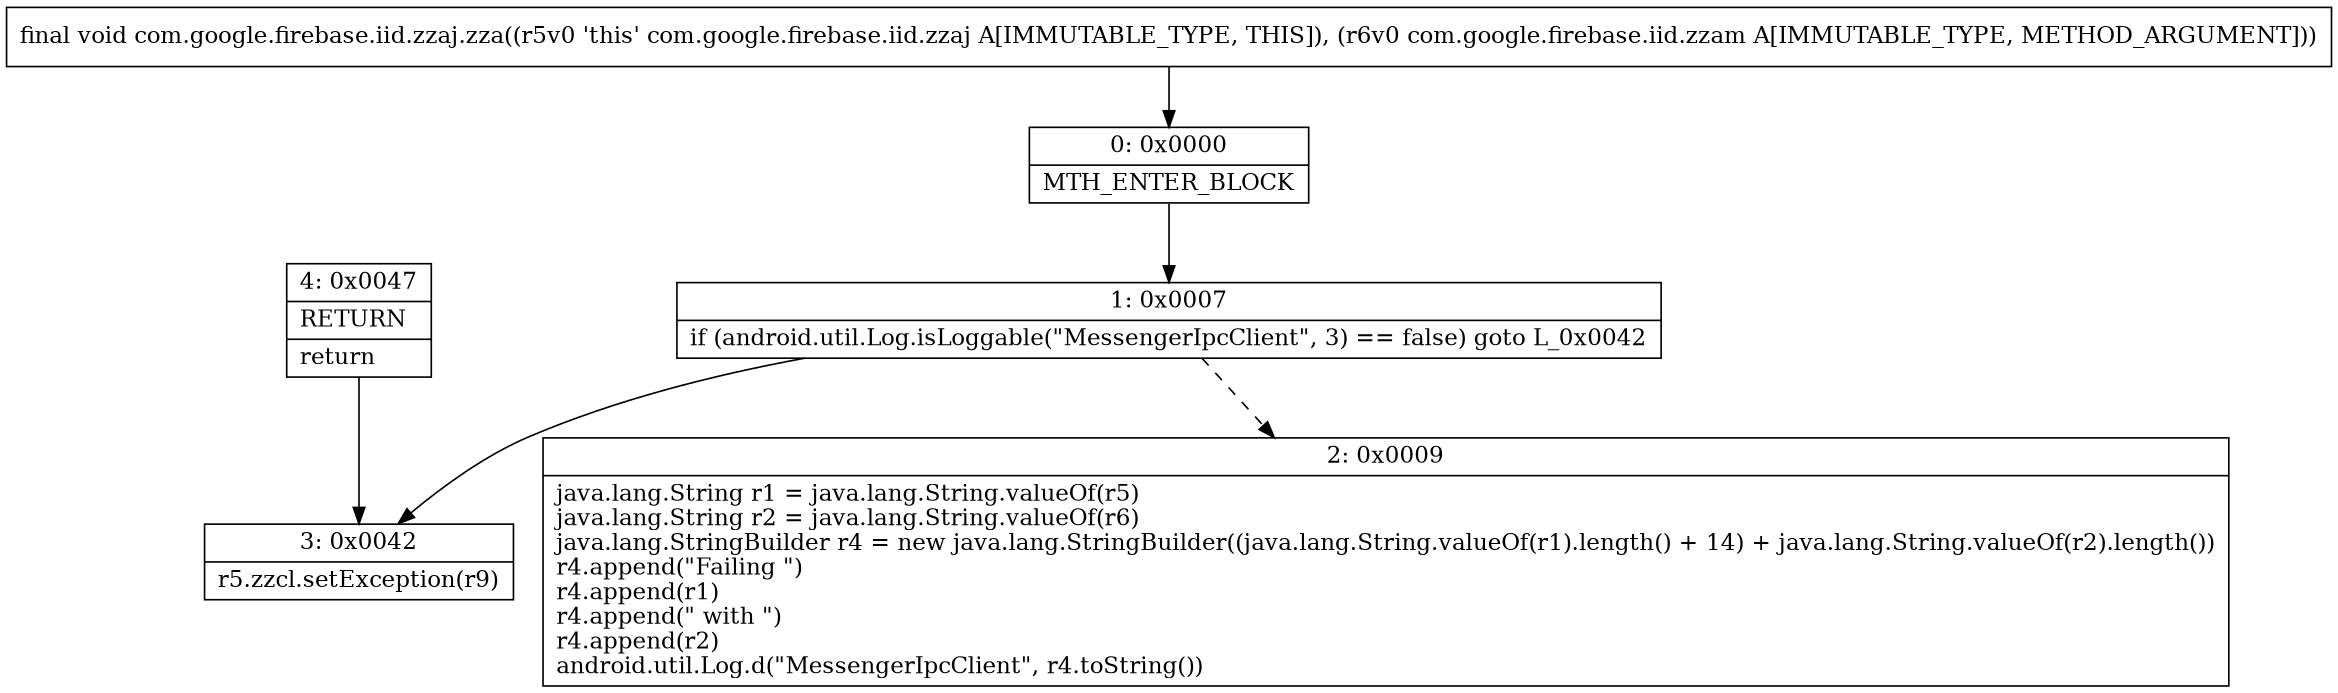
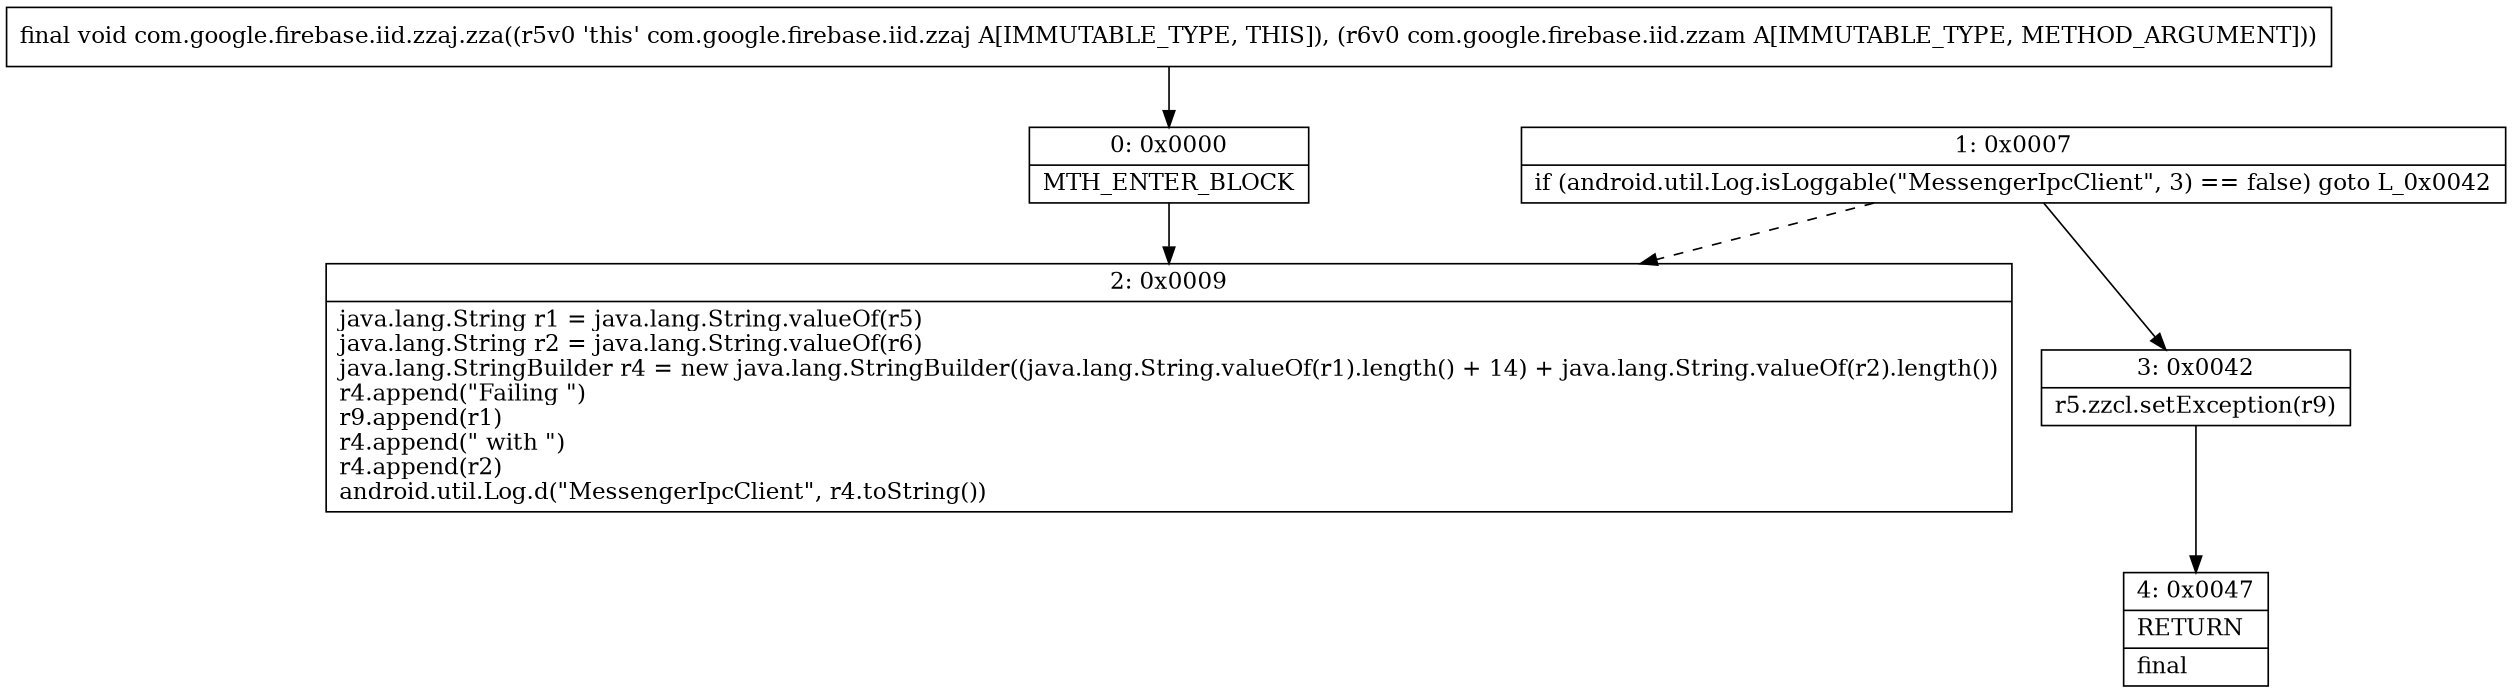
(1169, 235) -> (1169, 225)
(338, 357) -> (2162, 666)
(359, 442) -> (2196, 491)
(638, 592) -> (421, 418)
